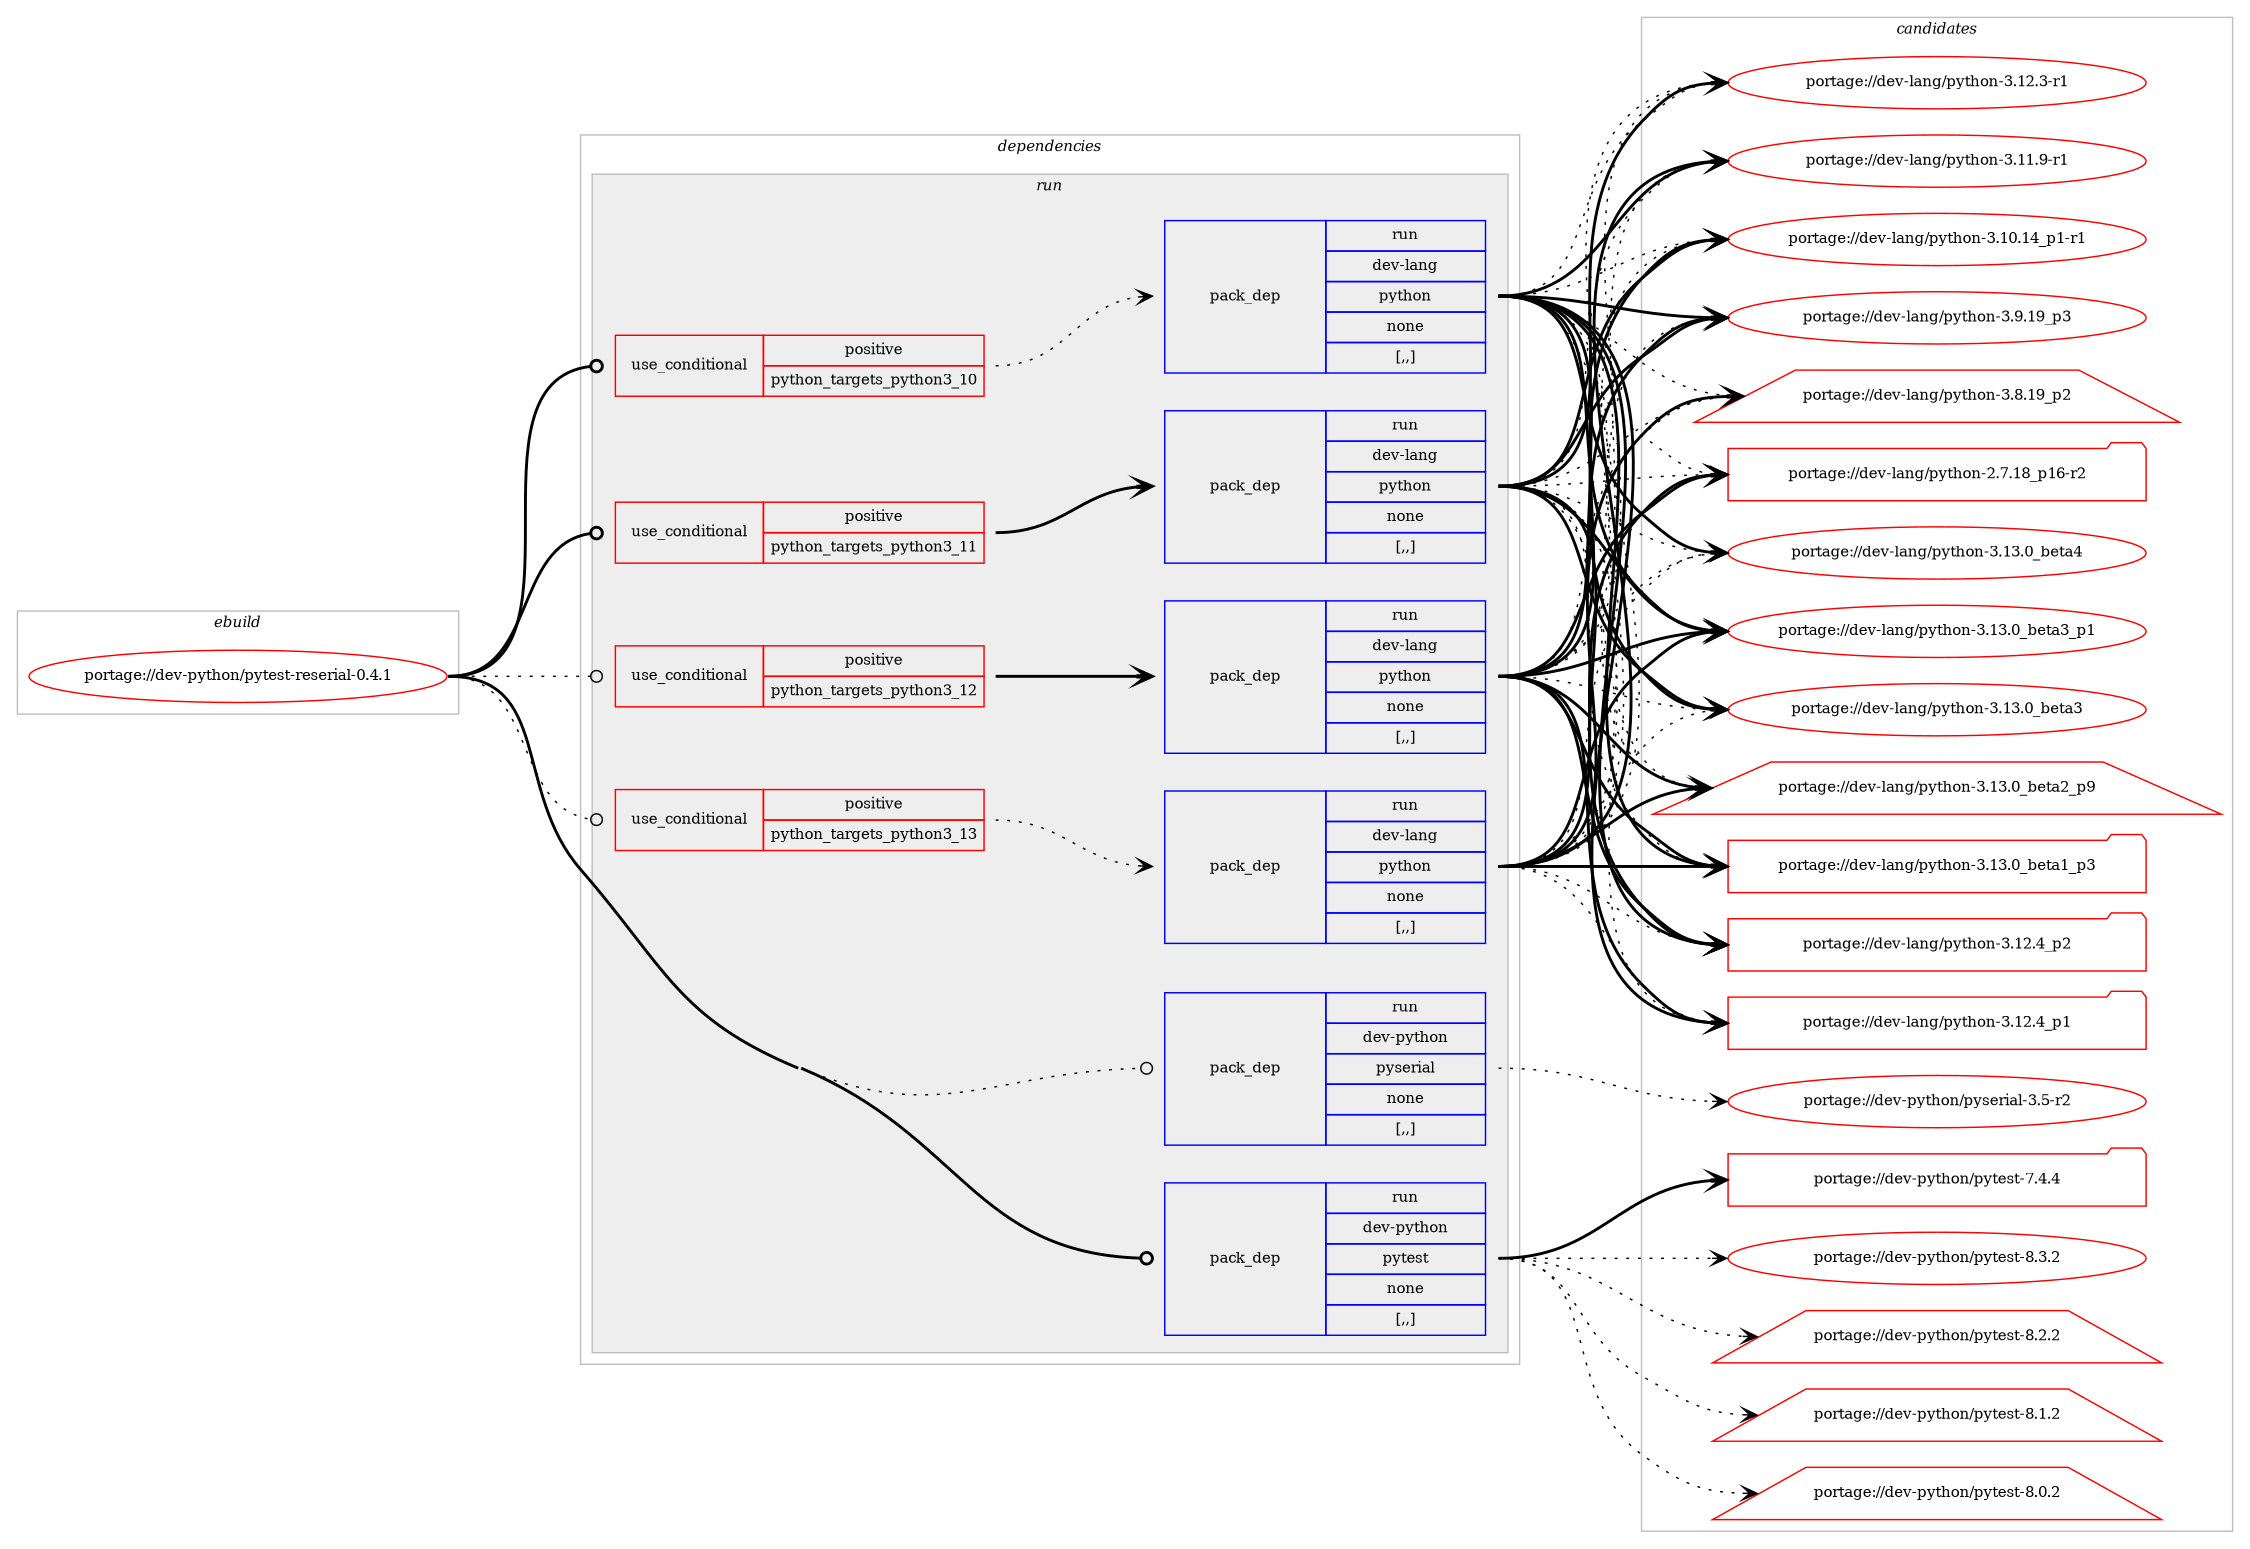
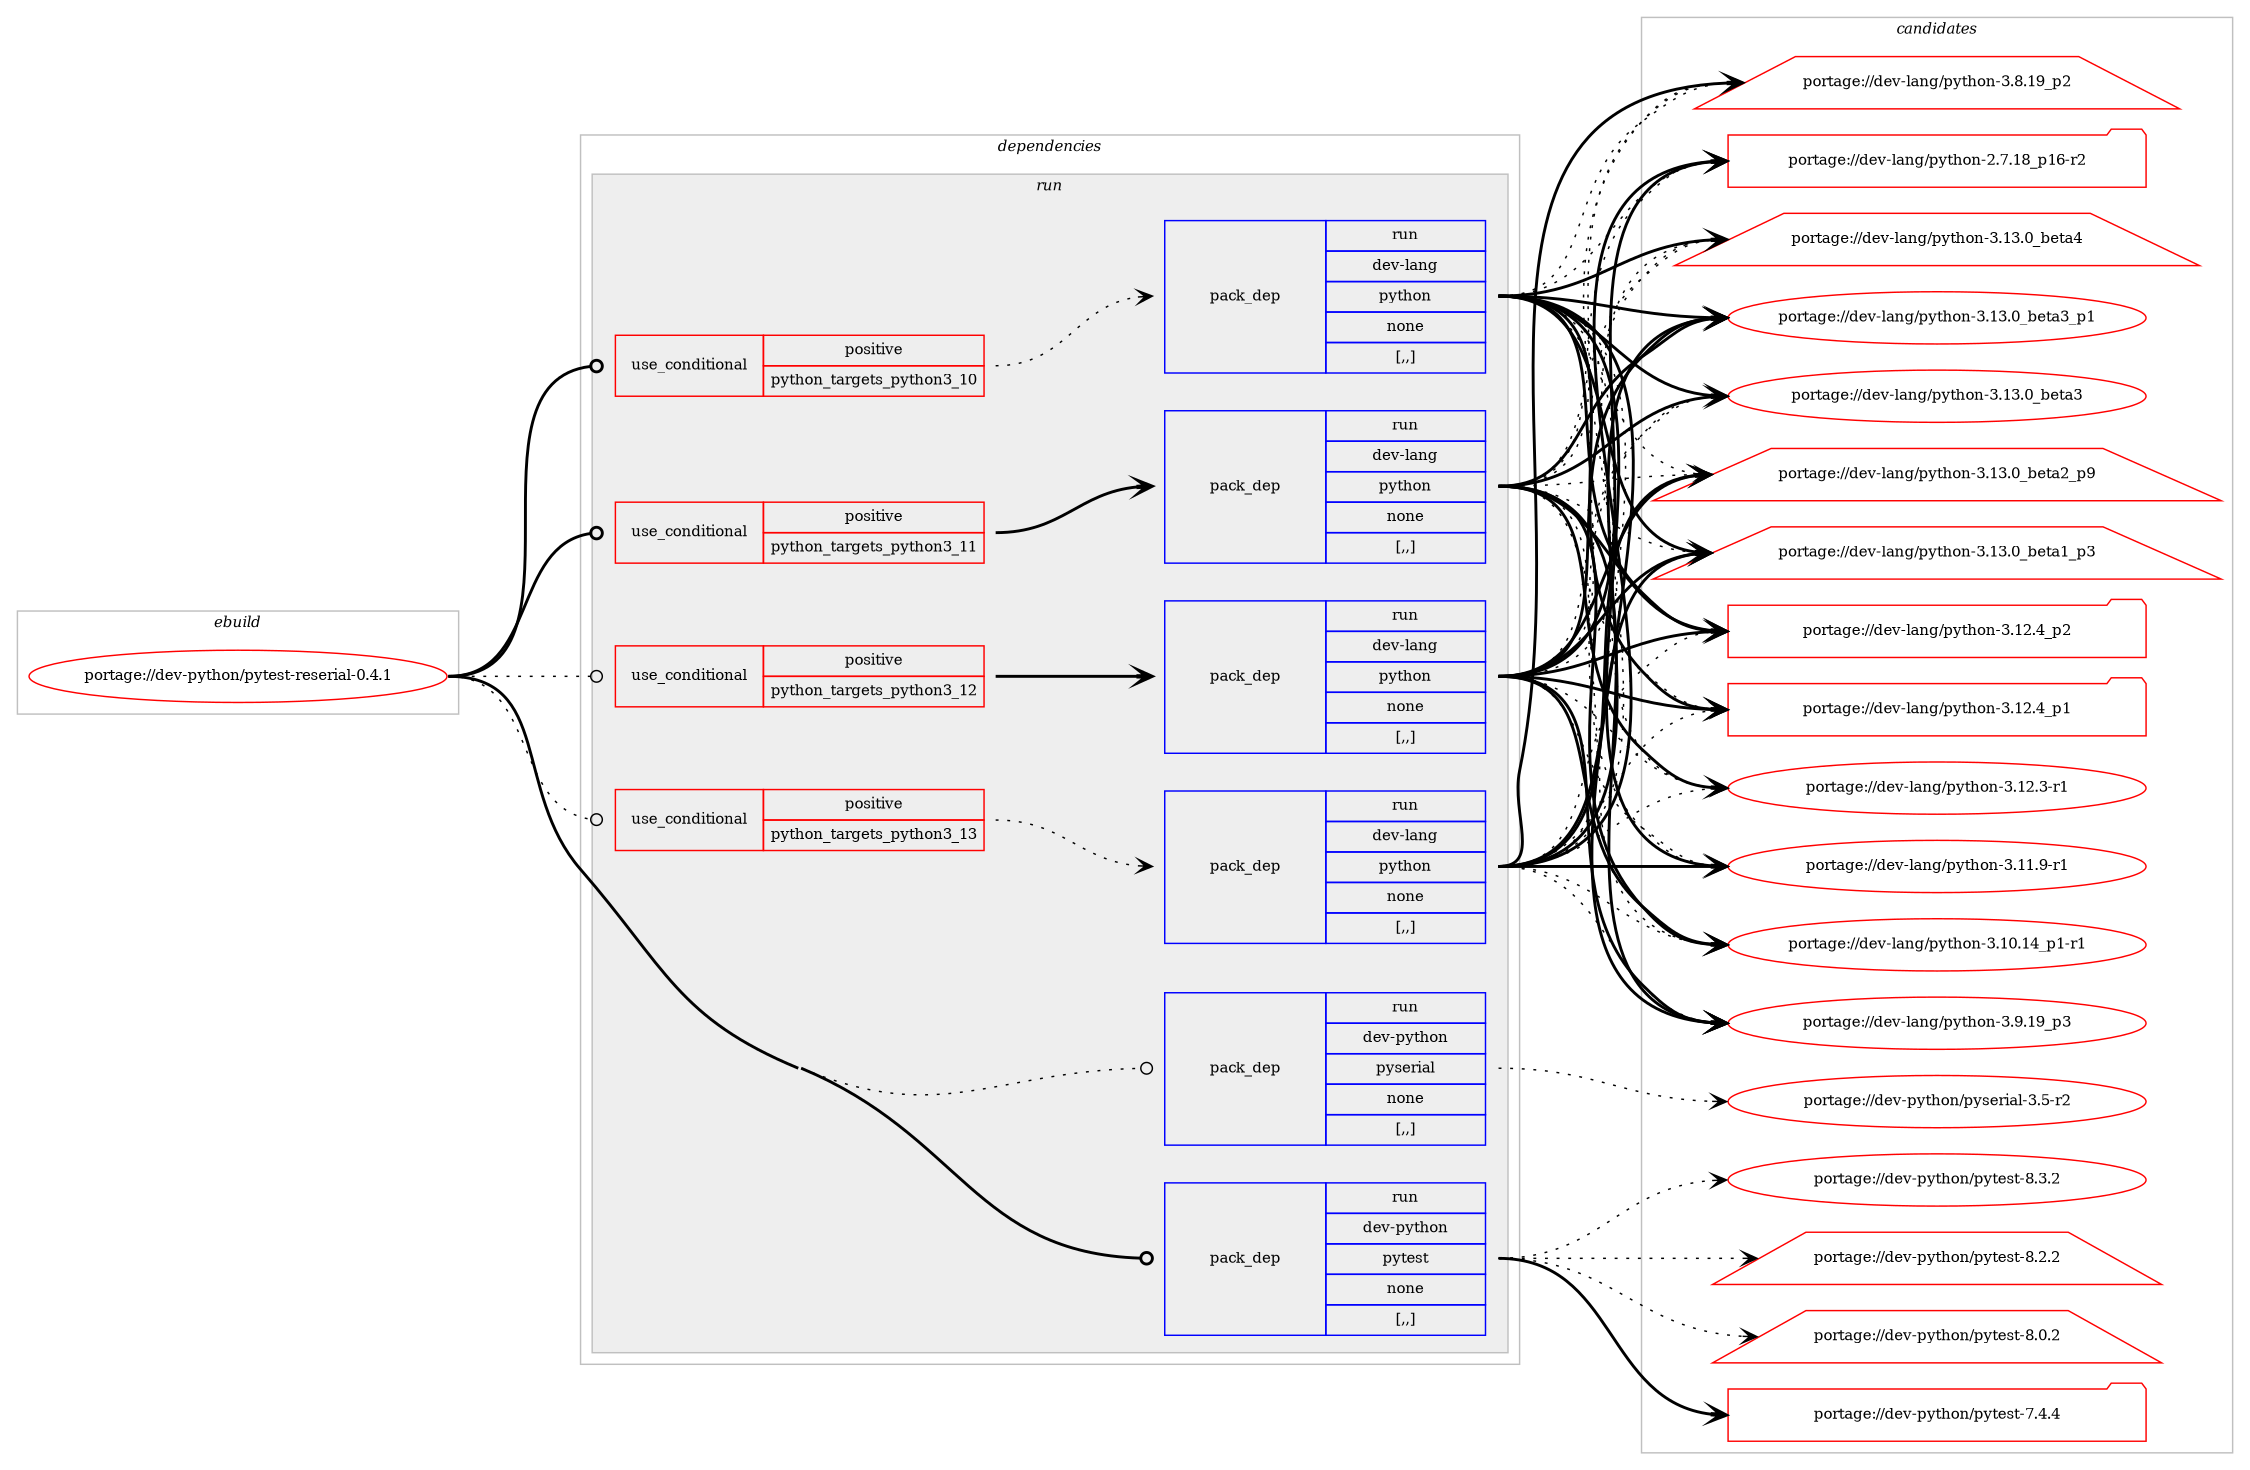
(1937, 553) -> (1937, 239)
(1937, 866) -> (1937, 553)
(1937, 1415) -> none
